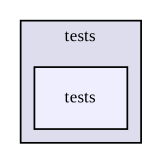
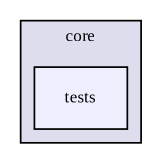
(81, 37) -> (81, 37)
